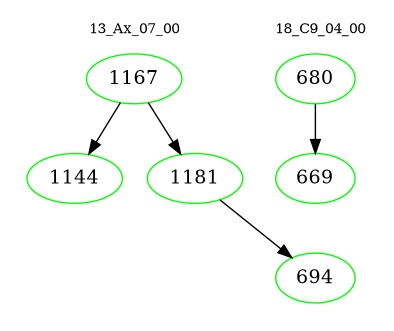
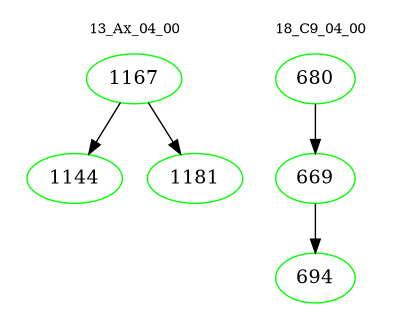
(135, 30) -> (135, 30)
(250, 224) -> (315, 221)
